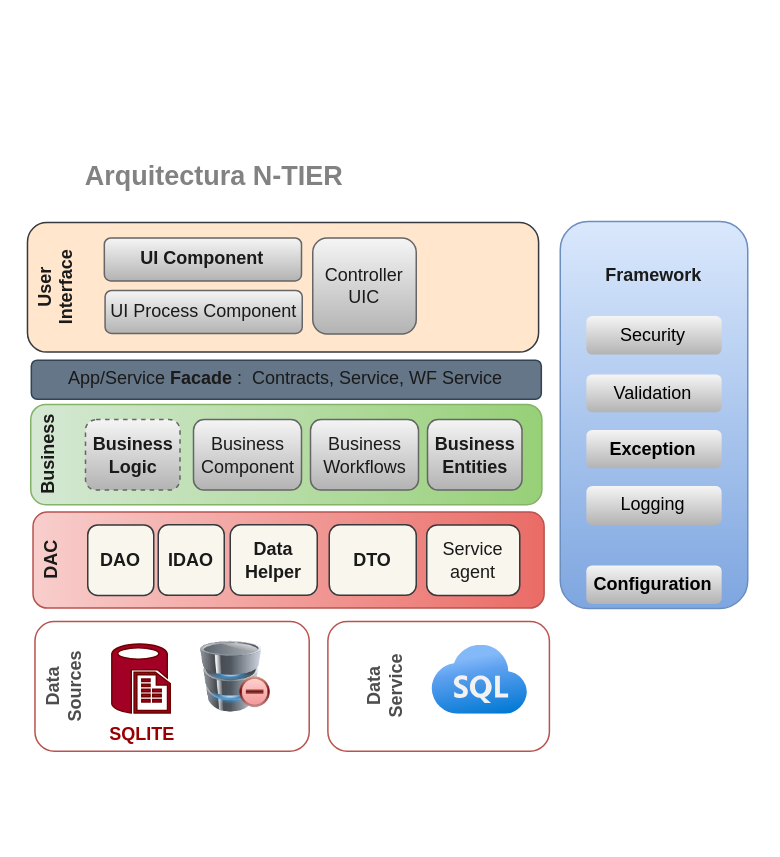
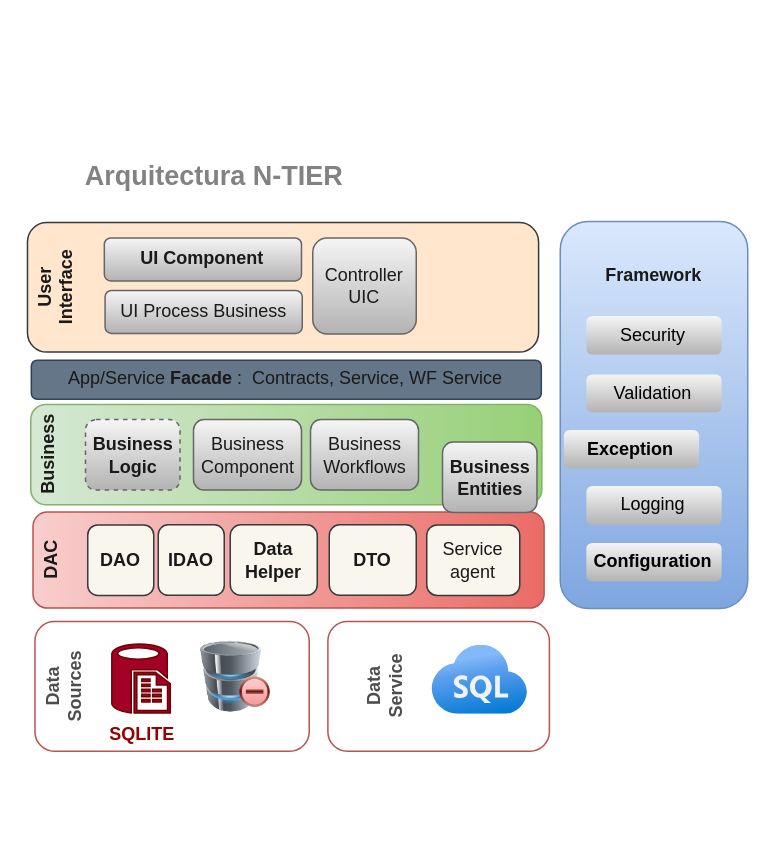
(204, 311) -> (204, 311)
(654, 449) -> (632, 449)
(475, 455) -> (490, 477)
(654, 584) -> (654, 562)
